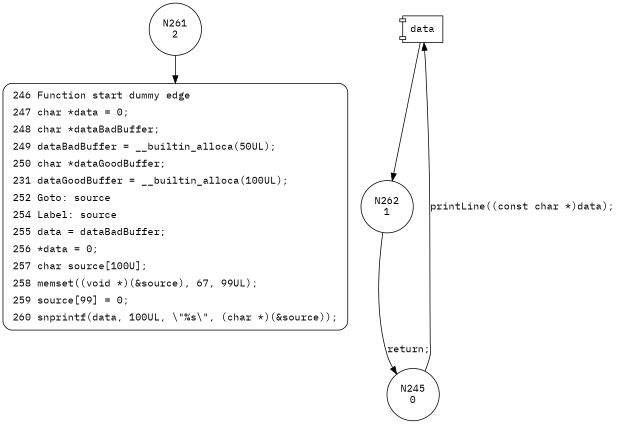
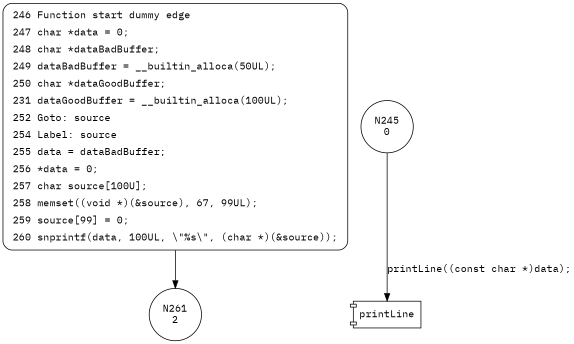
(423, 29) -> (387, 315)
(175, 66) -> (175, 265)
(387, 207) -> none
